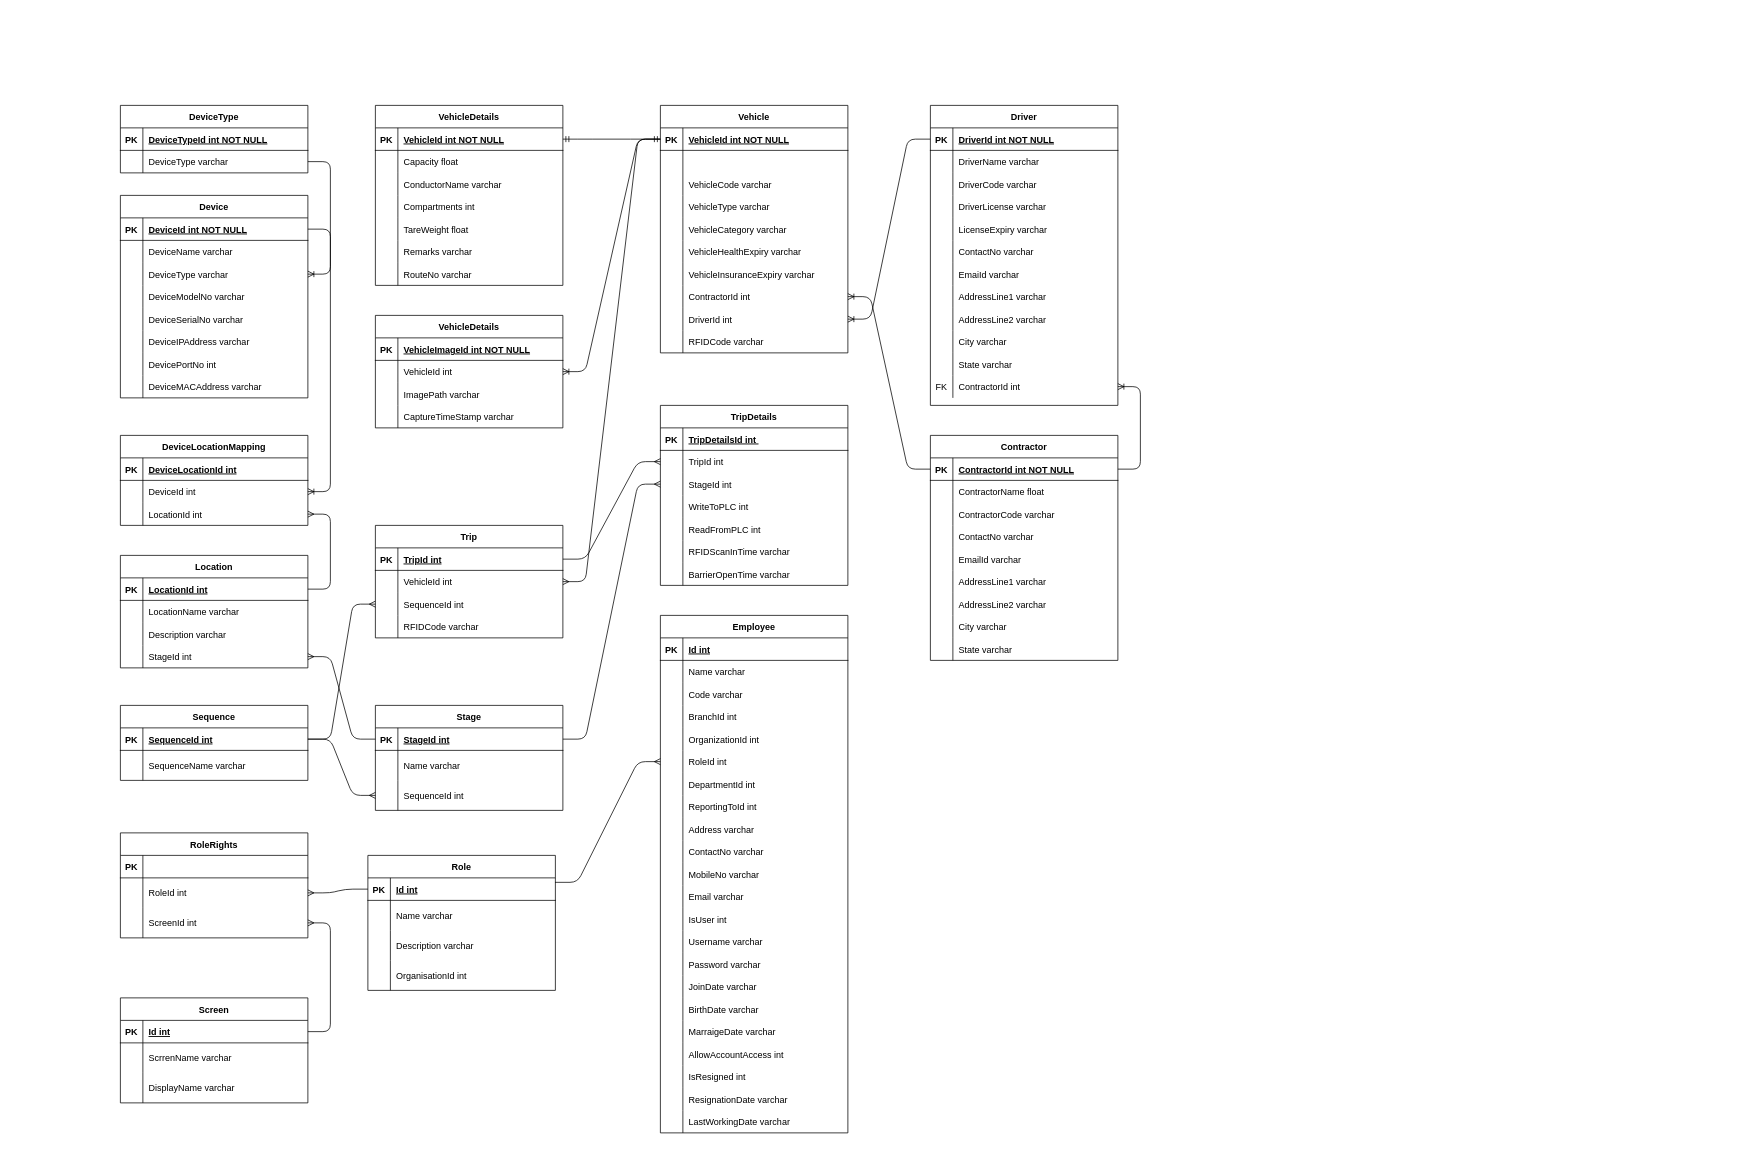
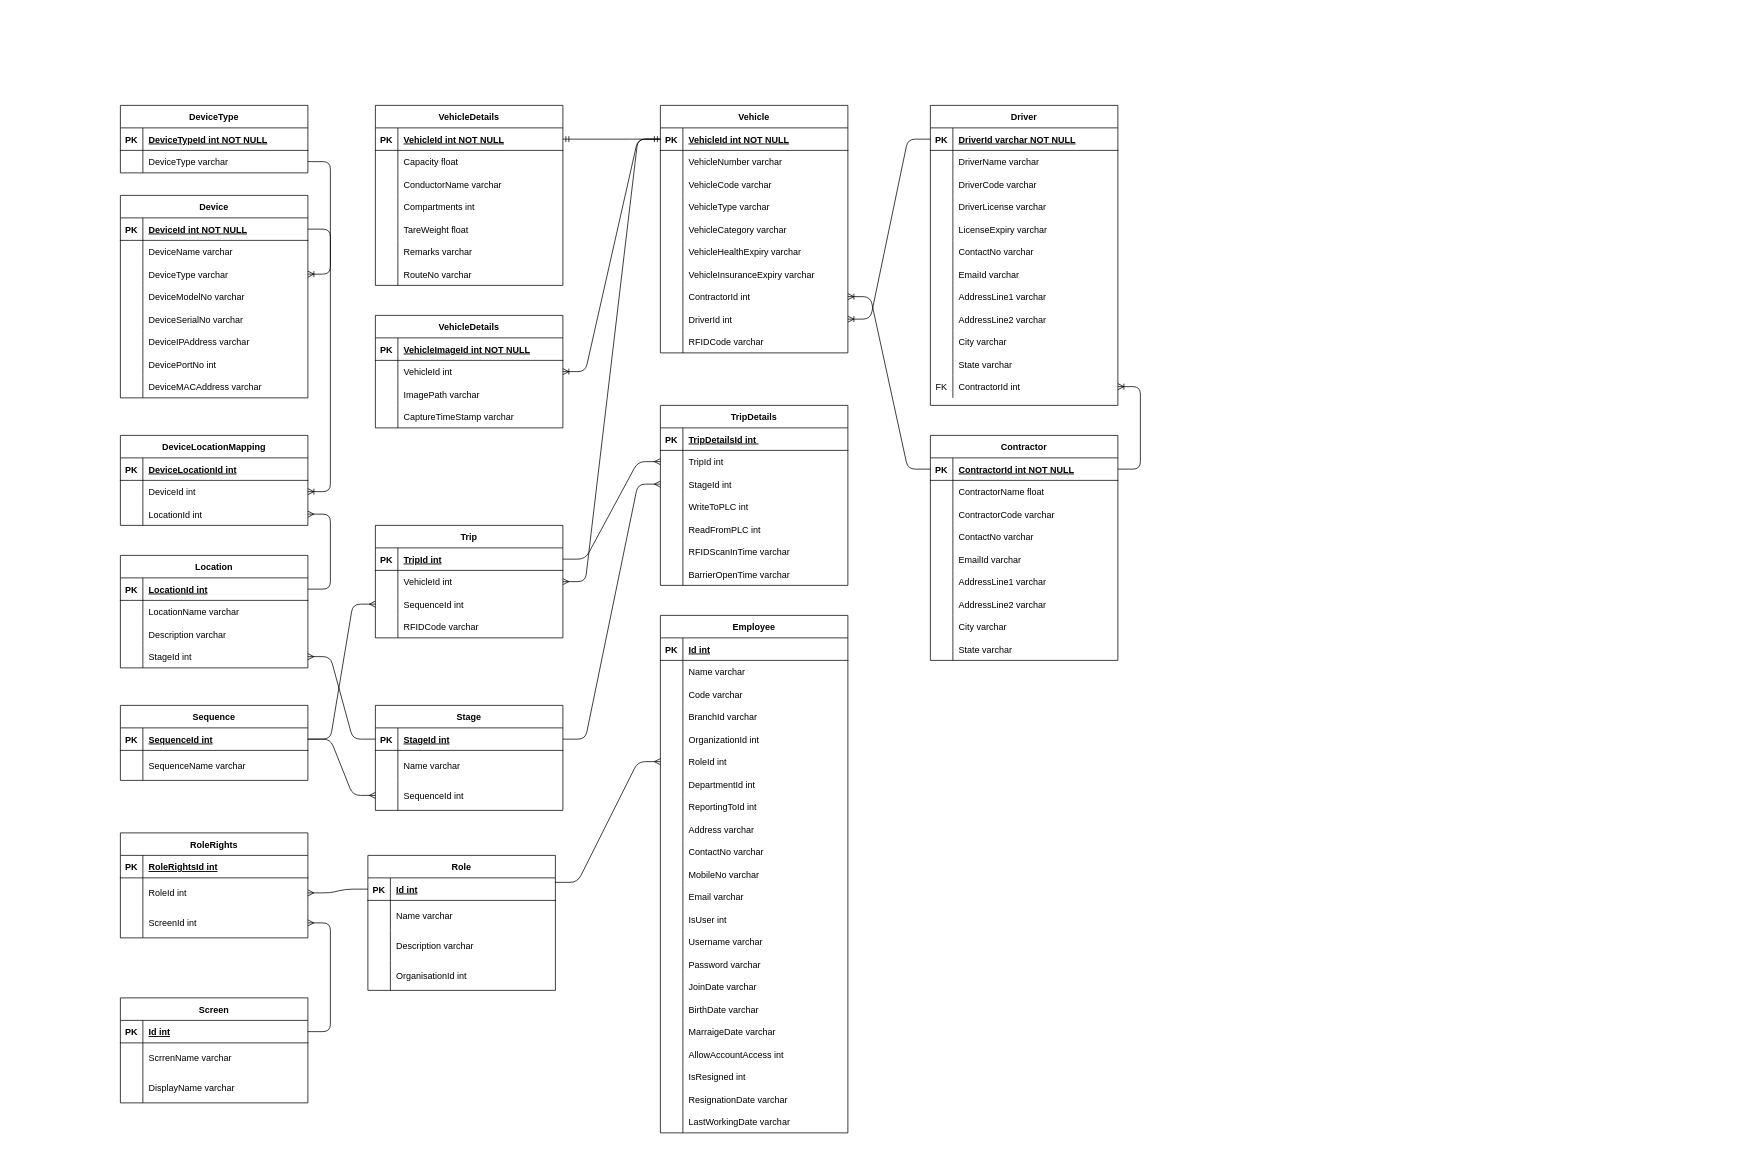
(1006, 140) -> (1017, 140)
none -> (765, 162)
(716, 717) -> (728, 717)
none -> (225, 867)
